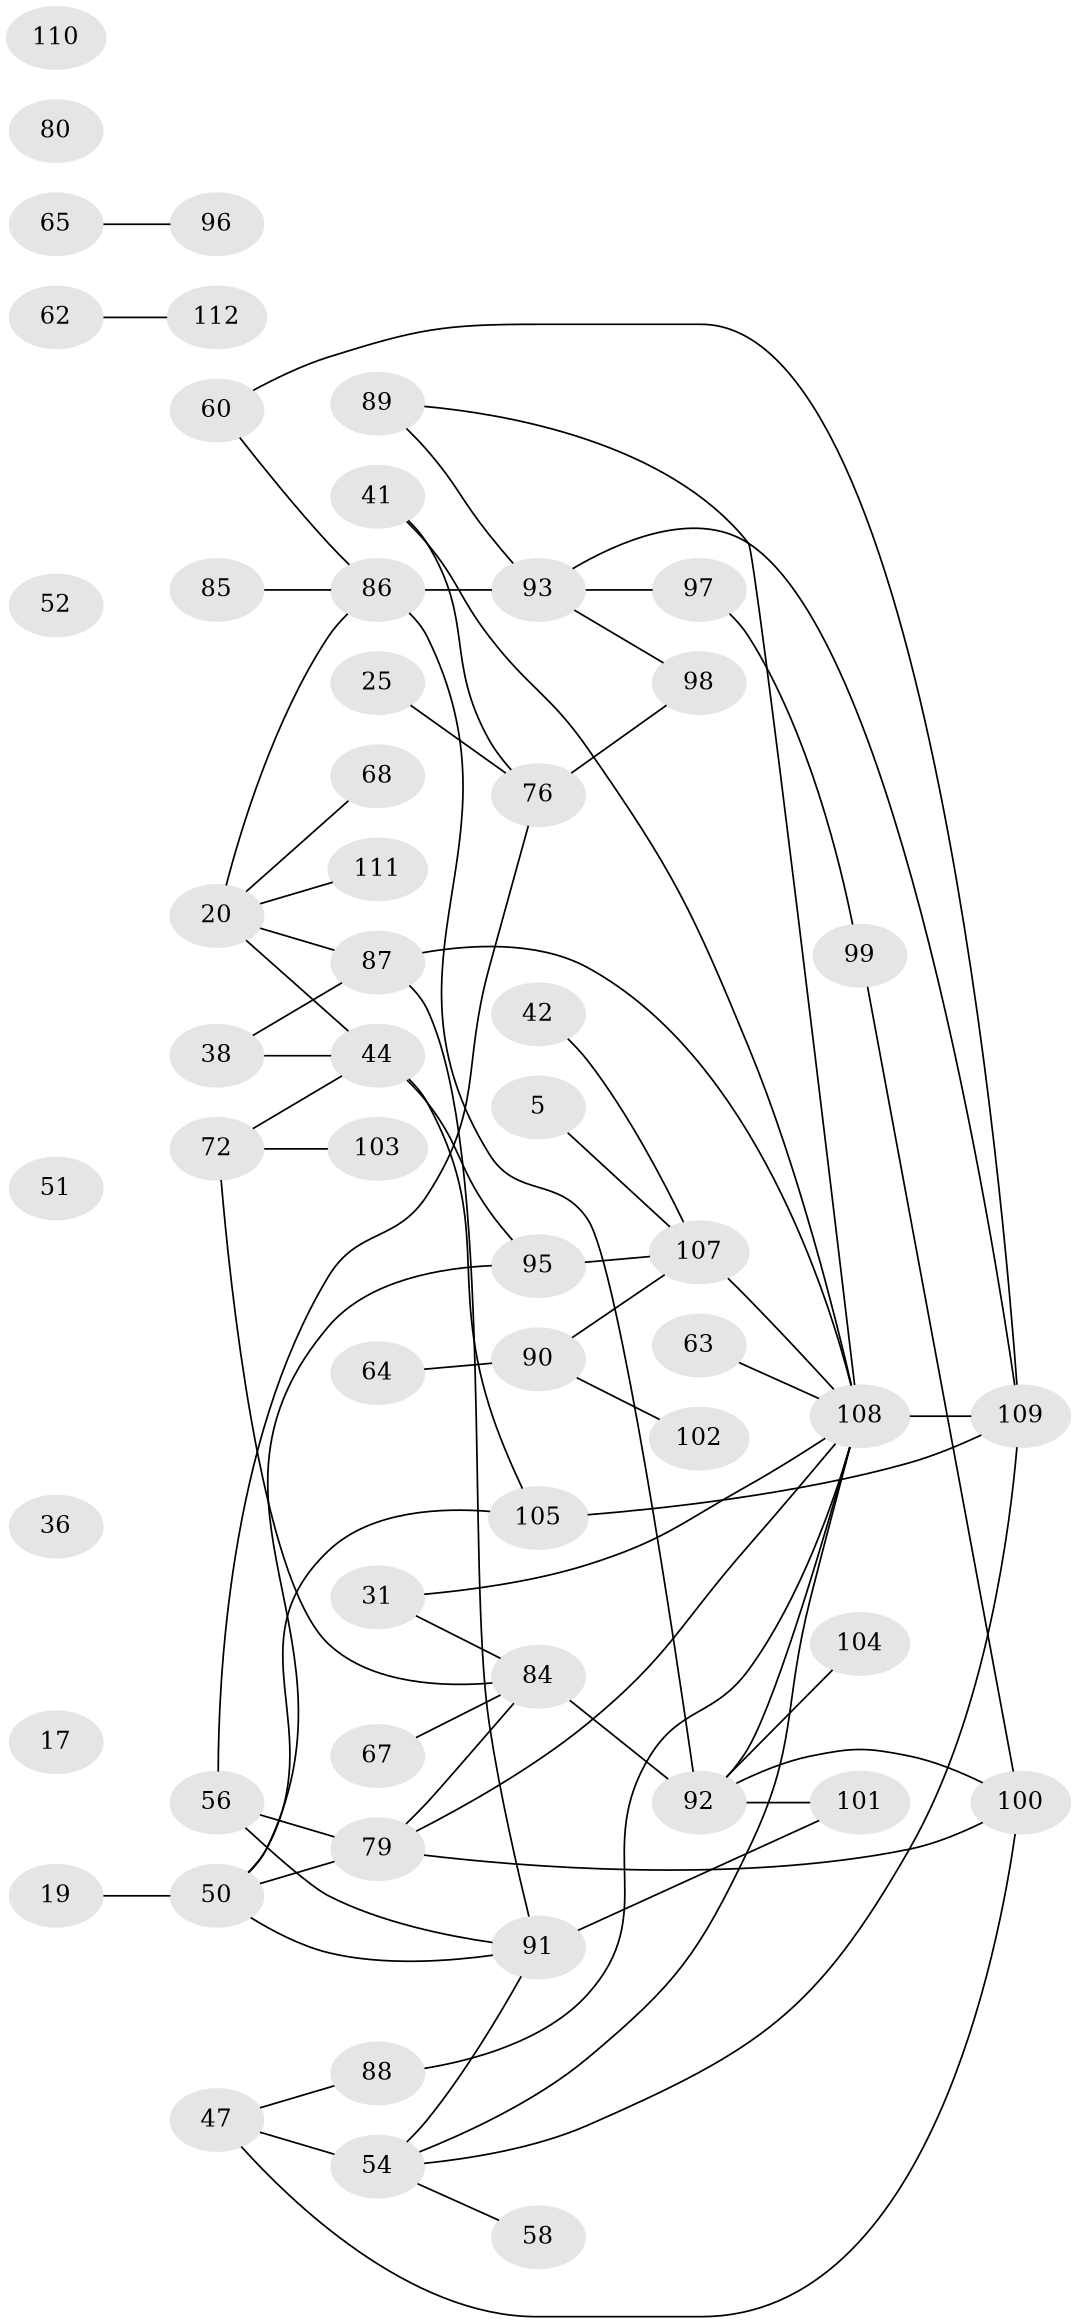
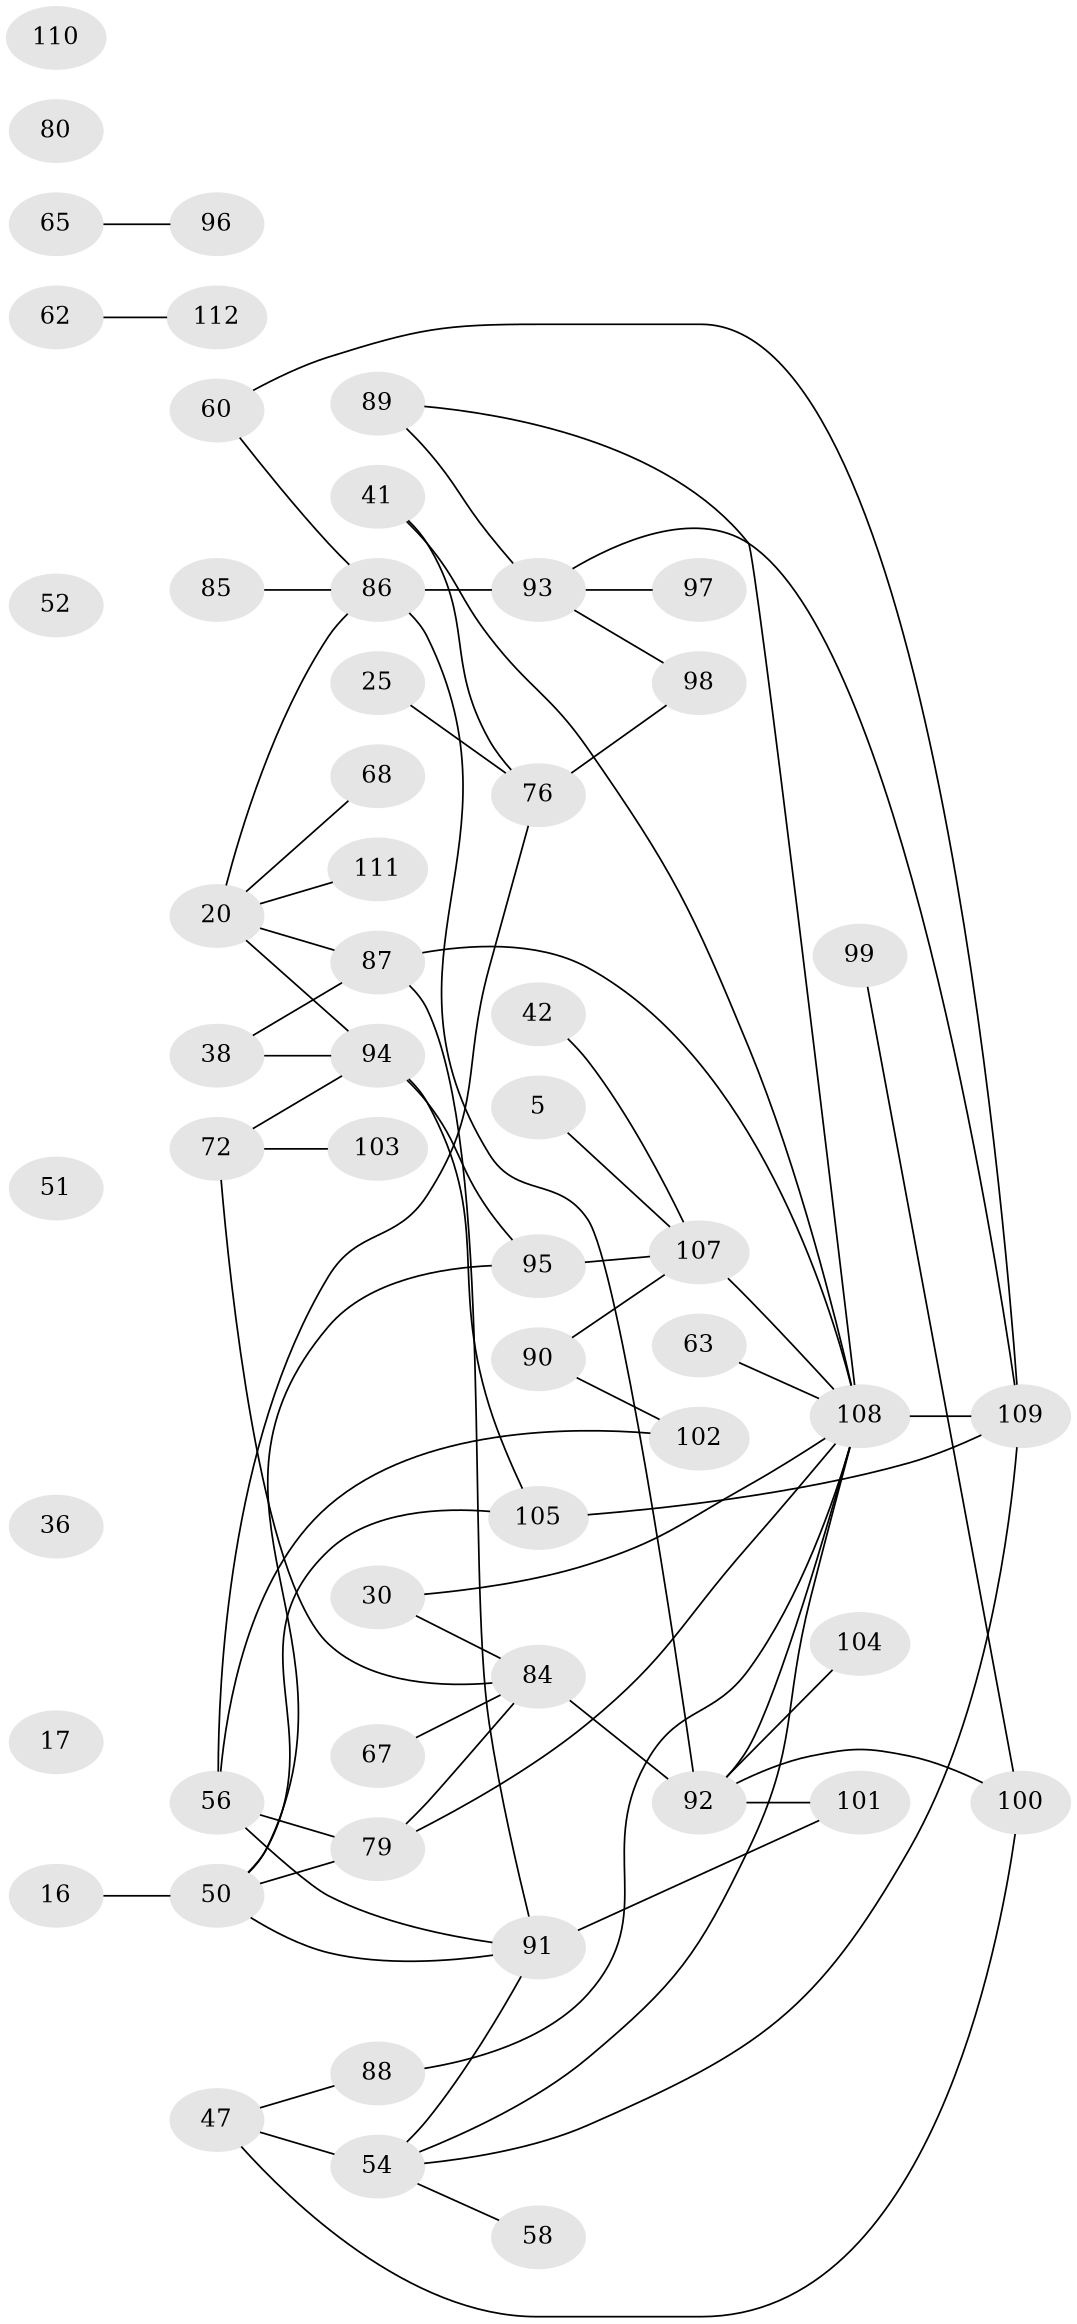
(808, 762) -> none
(378, 1056) -> (378, 1056)
(378, 1373) -> none
none -> (347, 1493)
(378, 1597) -> (378, 1597)
(678, 1870) -> none
(56, 1896) -> (56, 1896)
